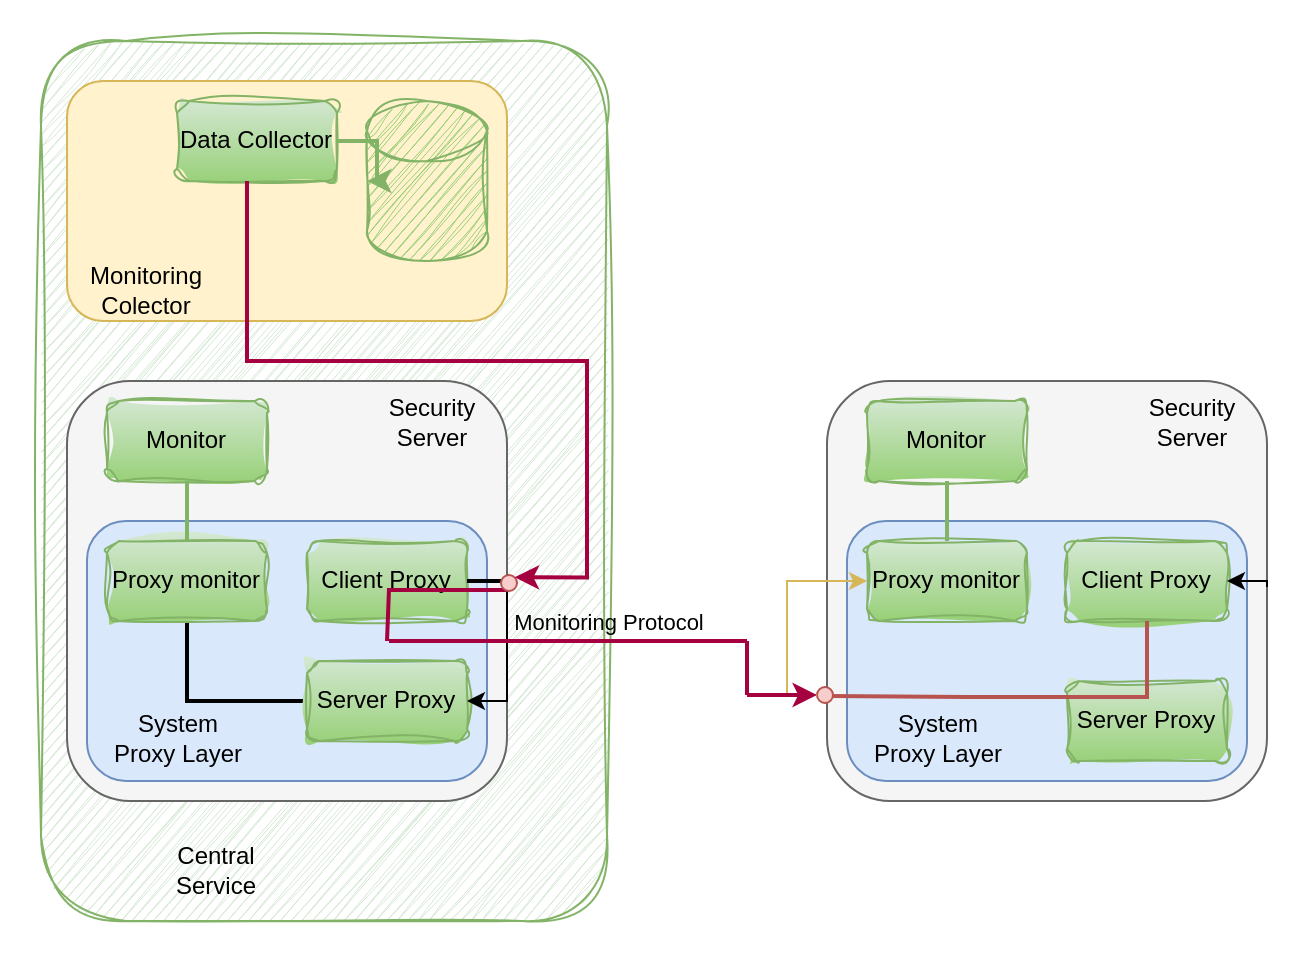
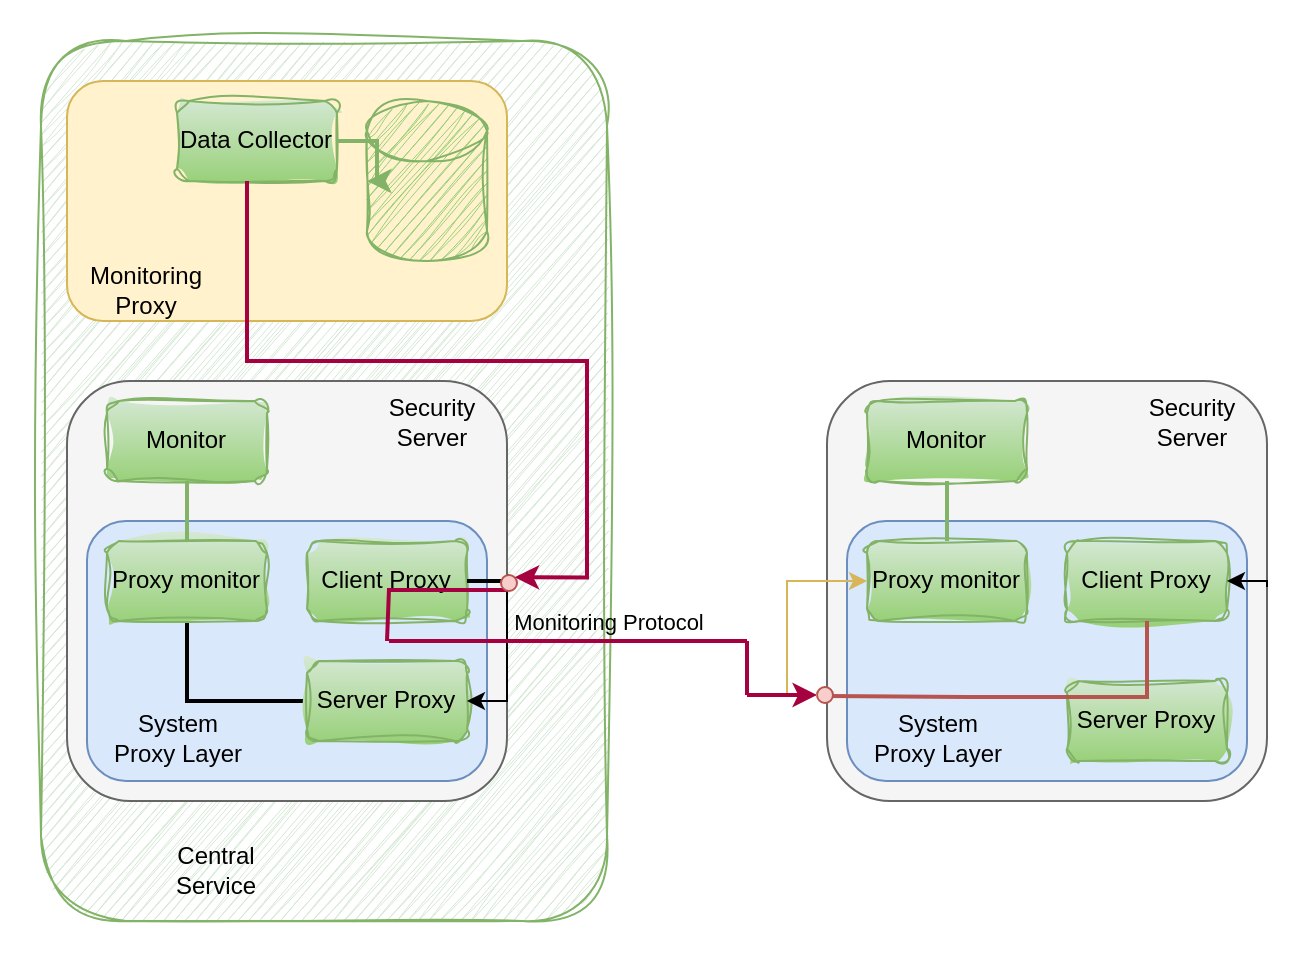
(147, 291) -> (147, 291)
